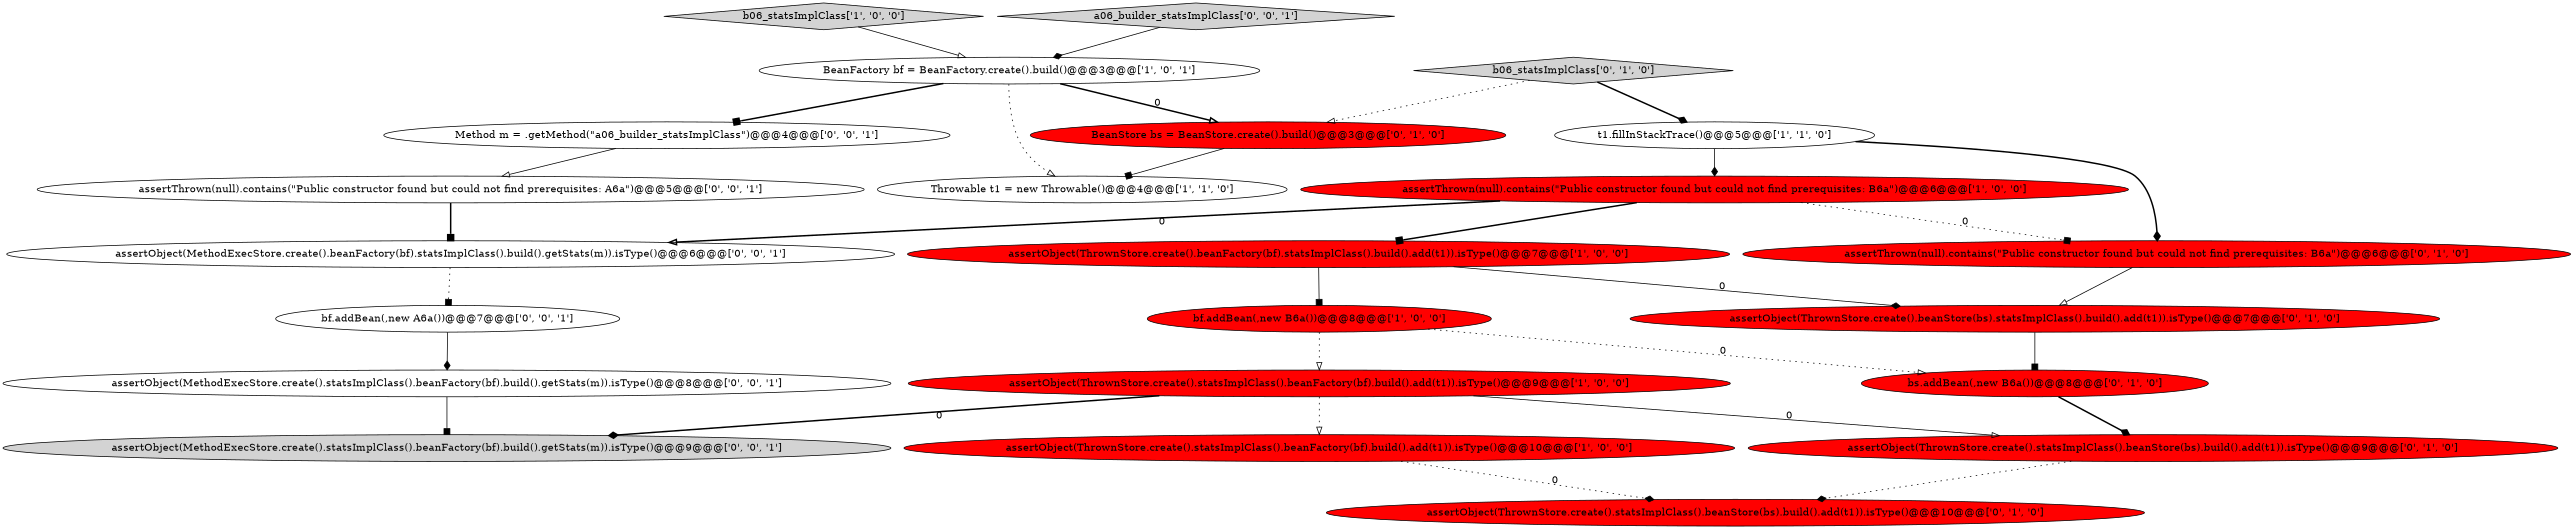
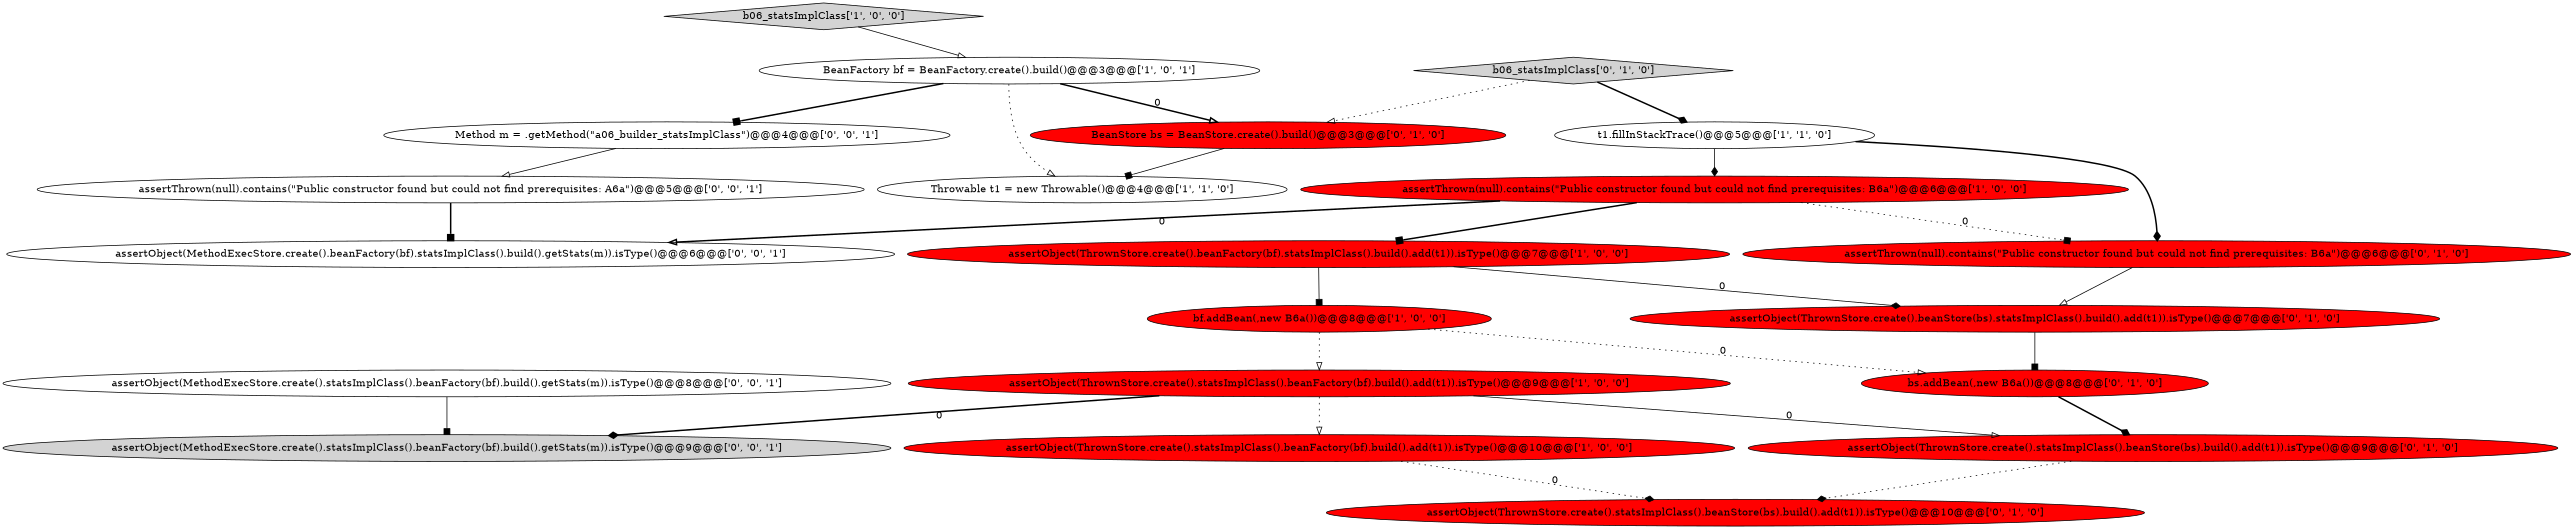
(1196, 16) -> none
(448, 319) -> none
